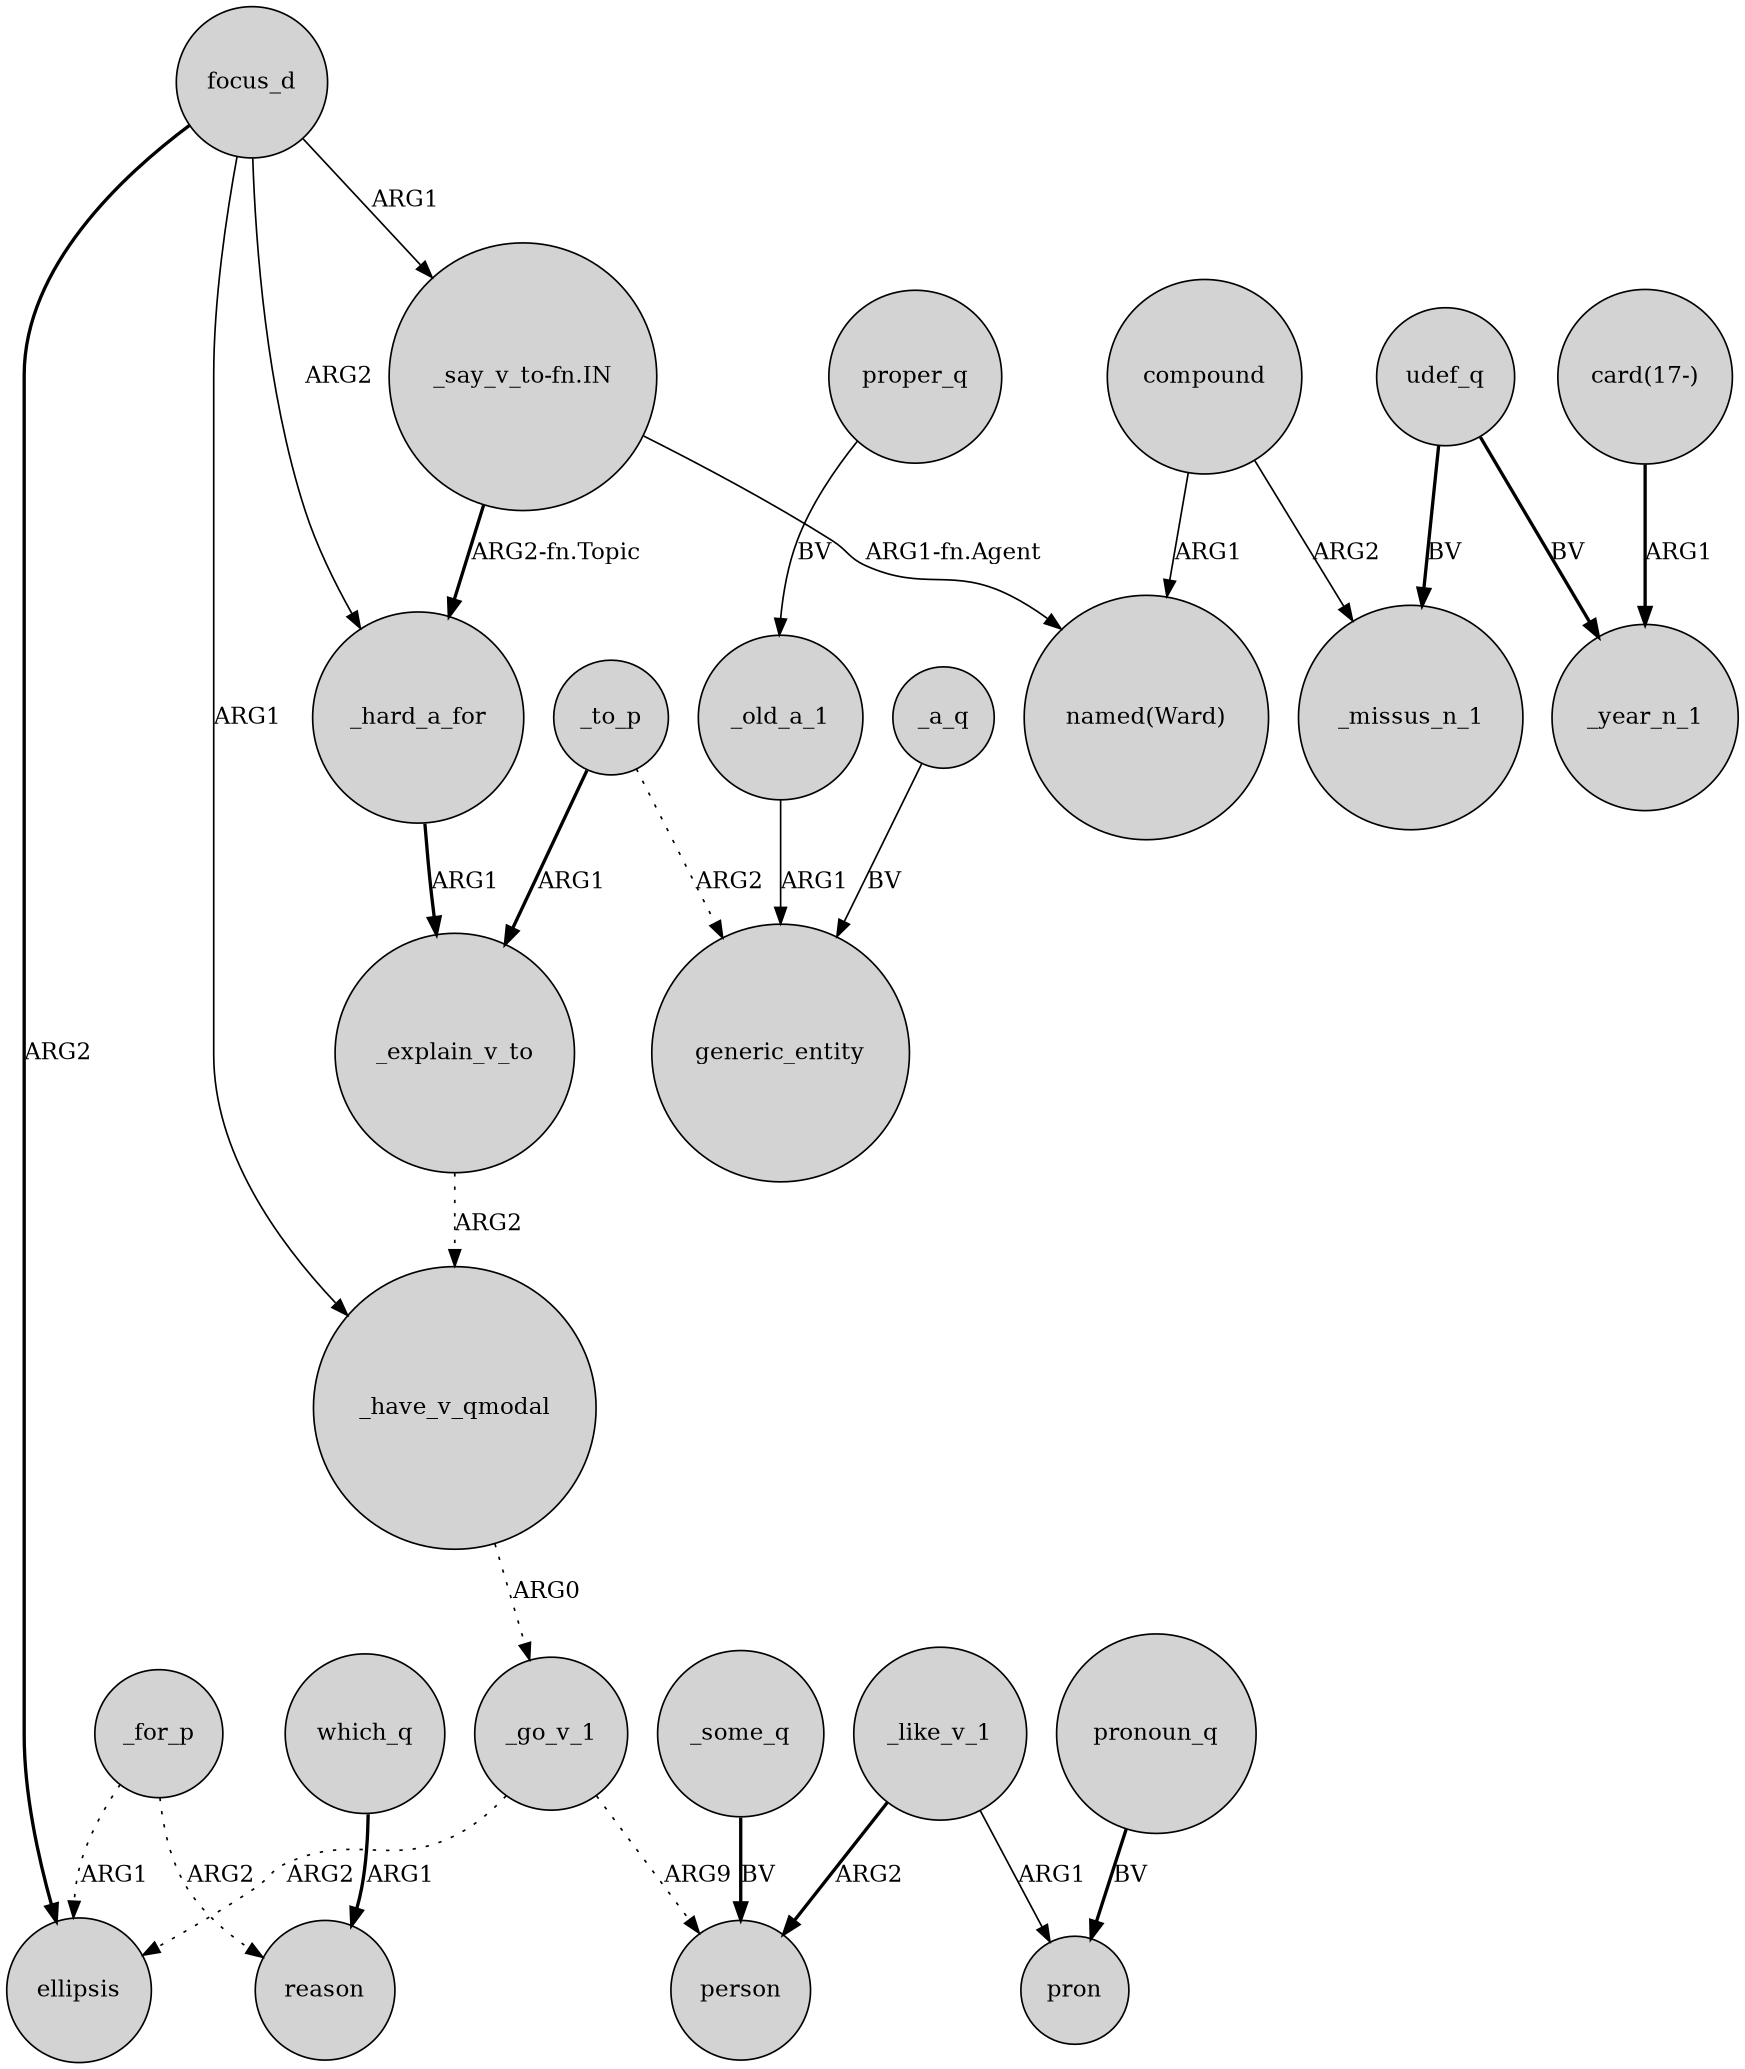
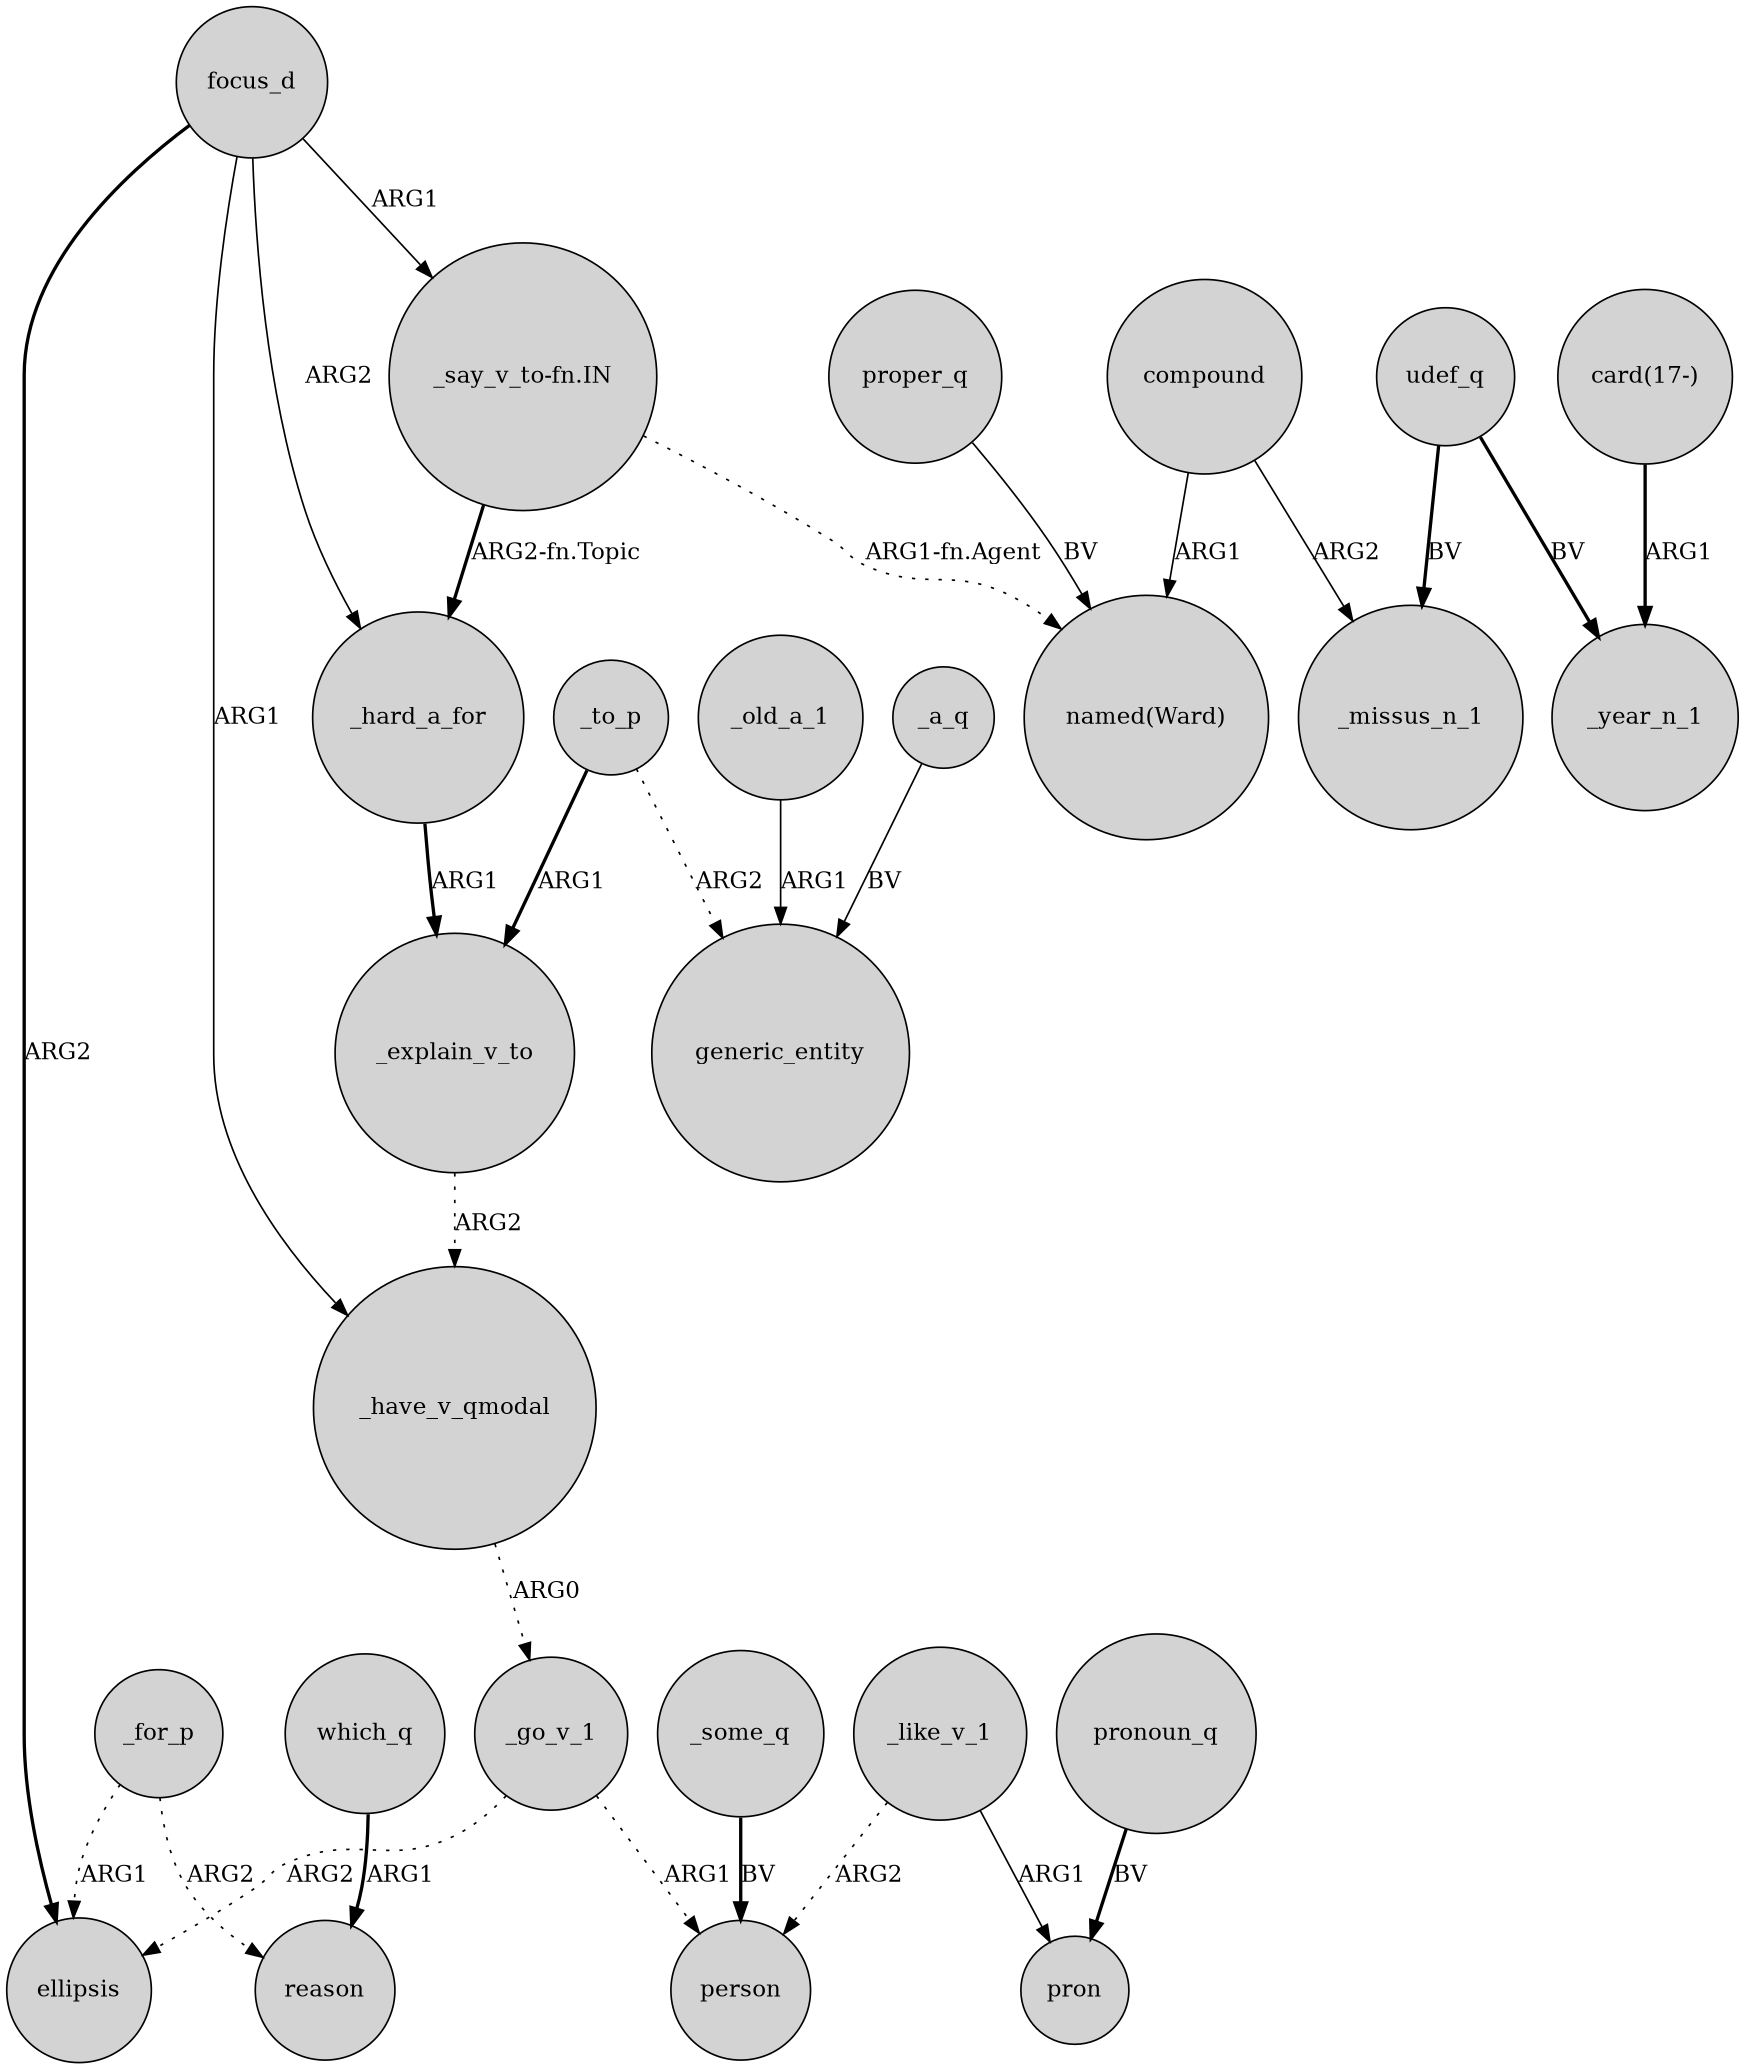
(800, 533) -> (1031, 516)
(840, 546) -> (840, 546)
(841, 1862) -> (841, 1862)
(698, 1875) -> (698, 1875)
